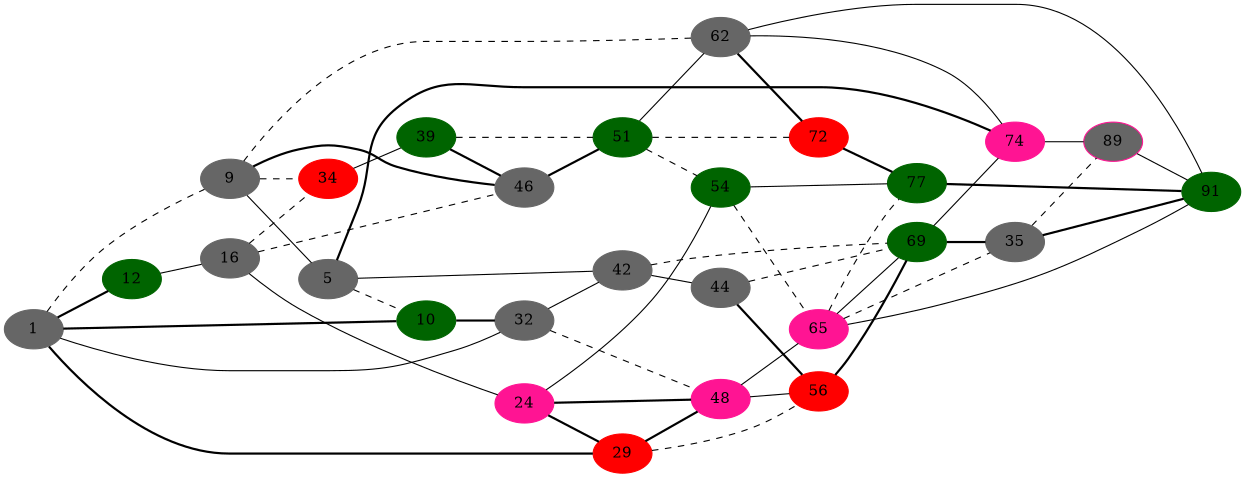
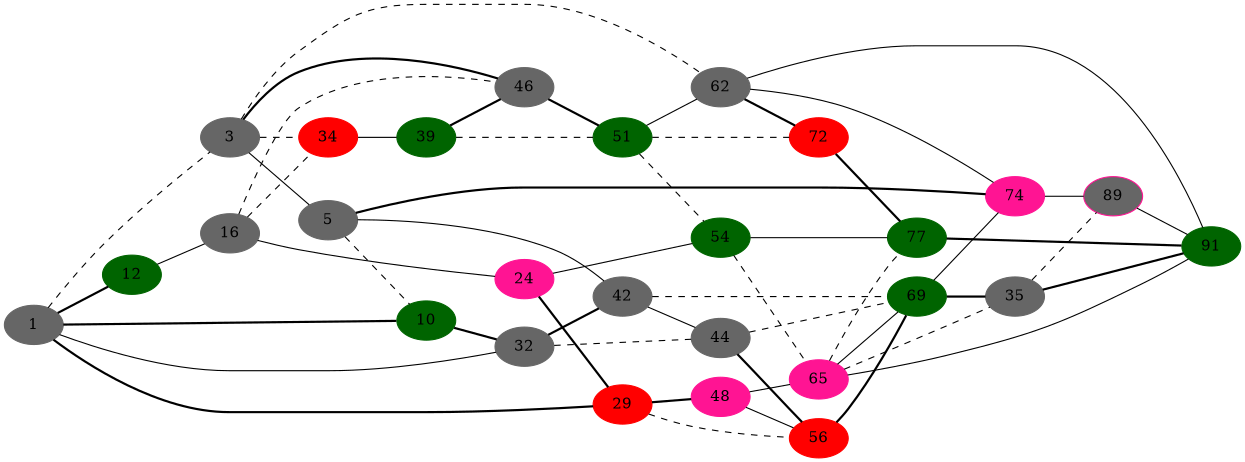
(230, 179) -> (230, 137)
(574, 295) -> (574, 322)
(623, 360) -> (623, 342)
(623, 401) -> none
